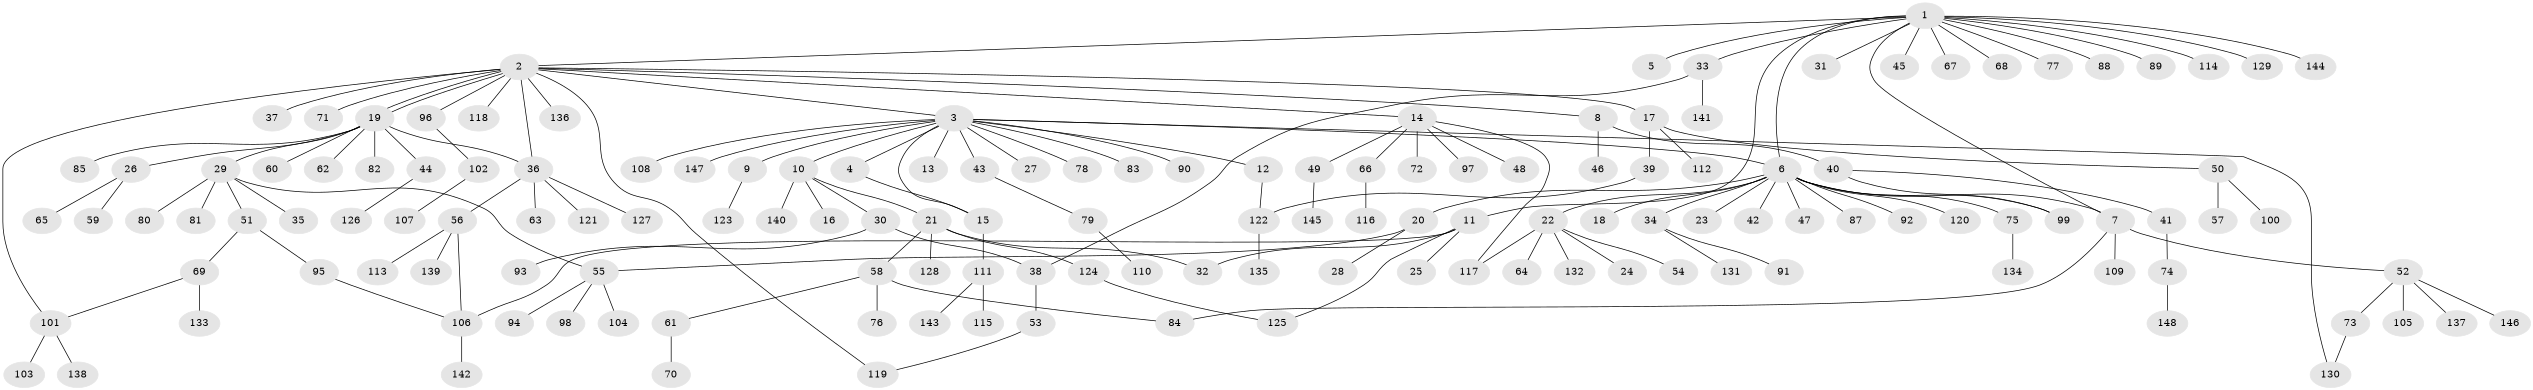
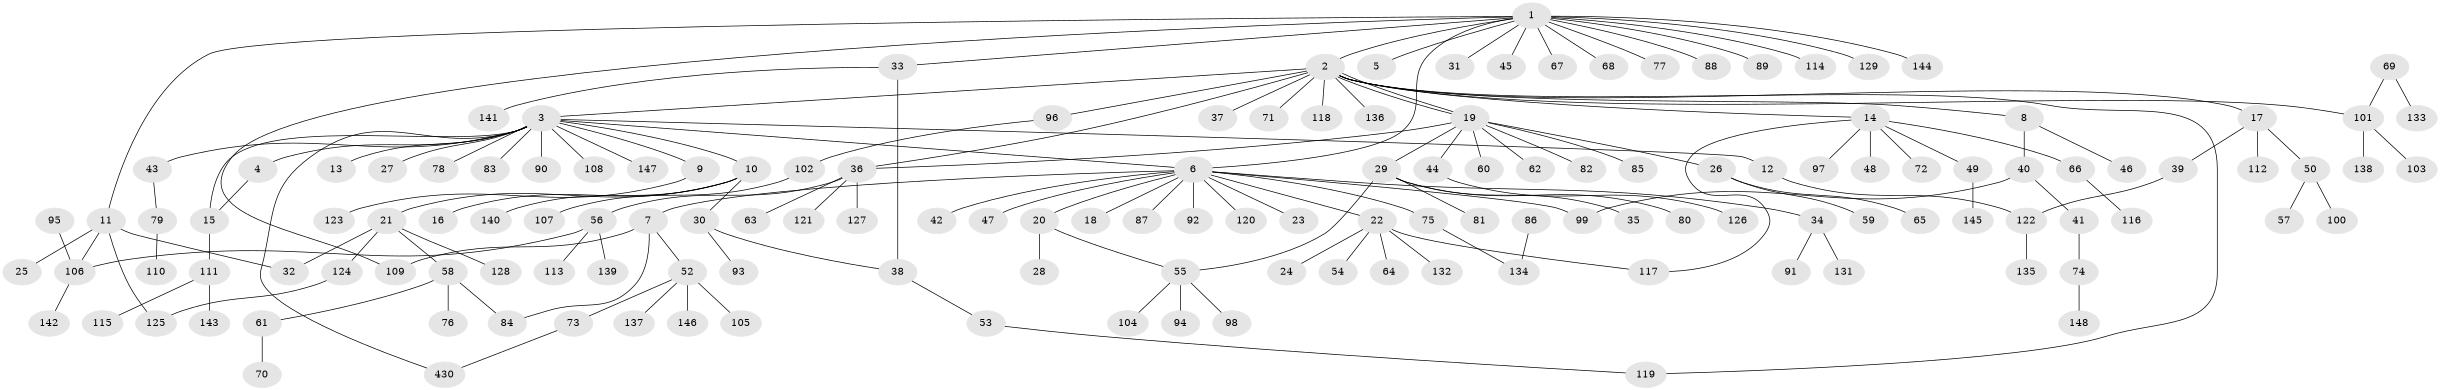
(1951, 133) -> (760, 56)
(247, 221) -> none
none -> (1531, 221)
(2331, 375) -> (445, 375)
